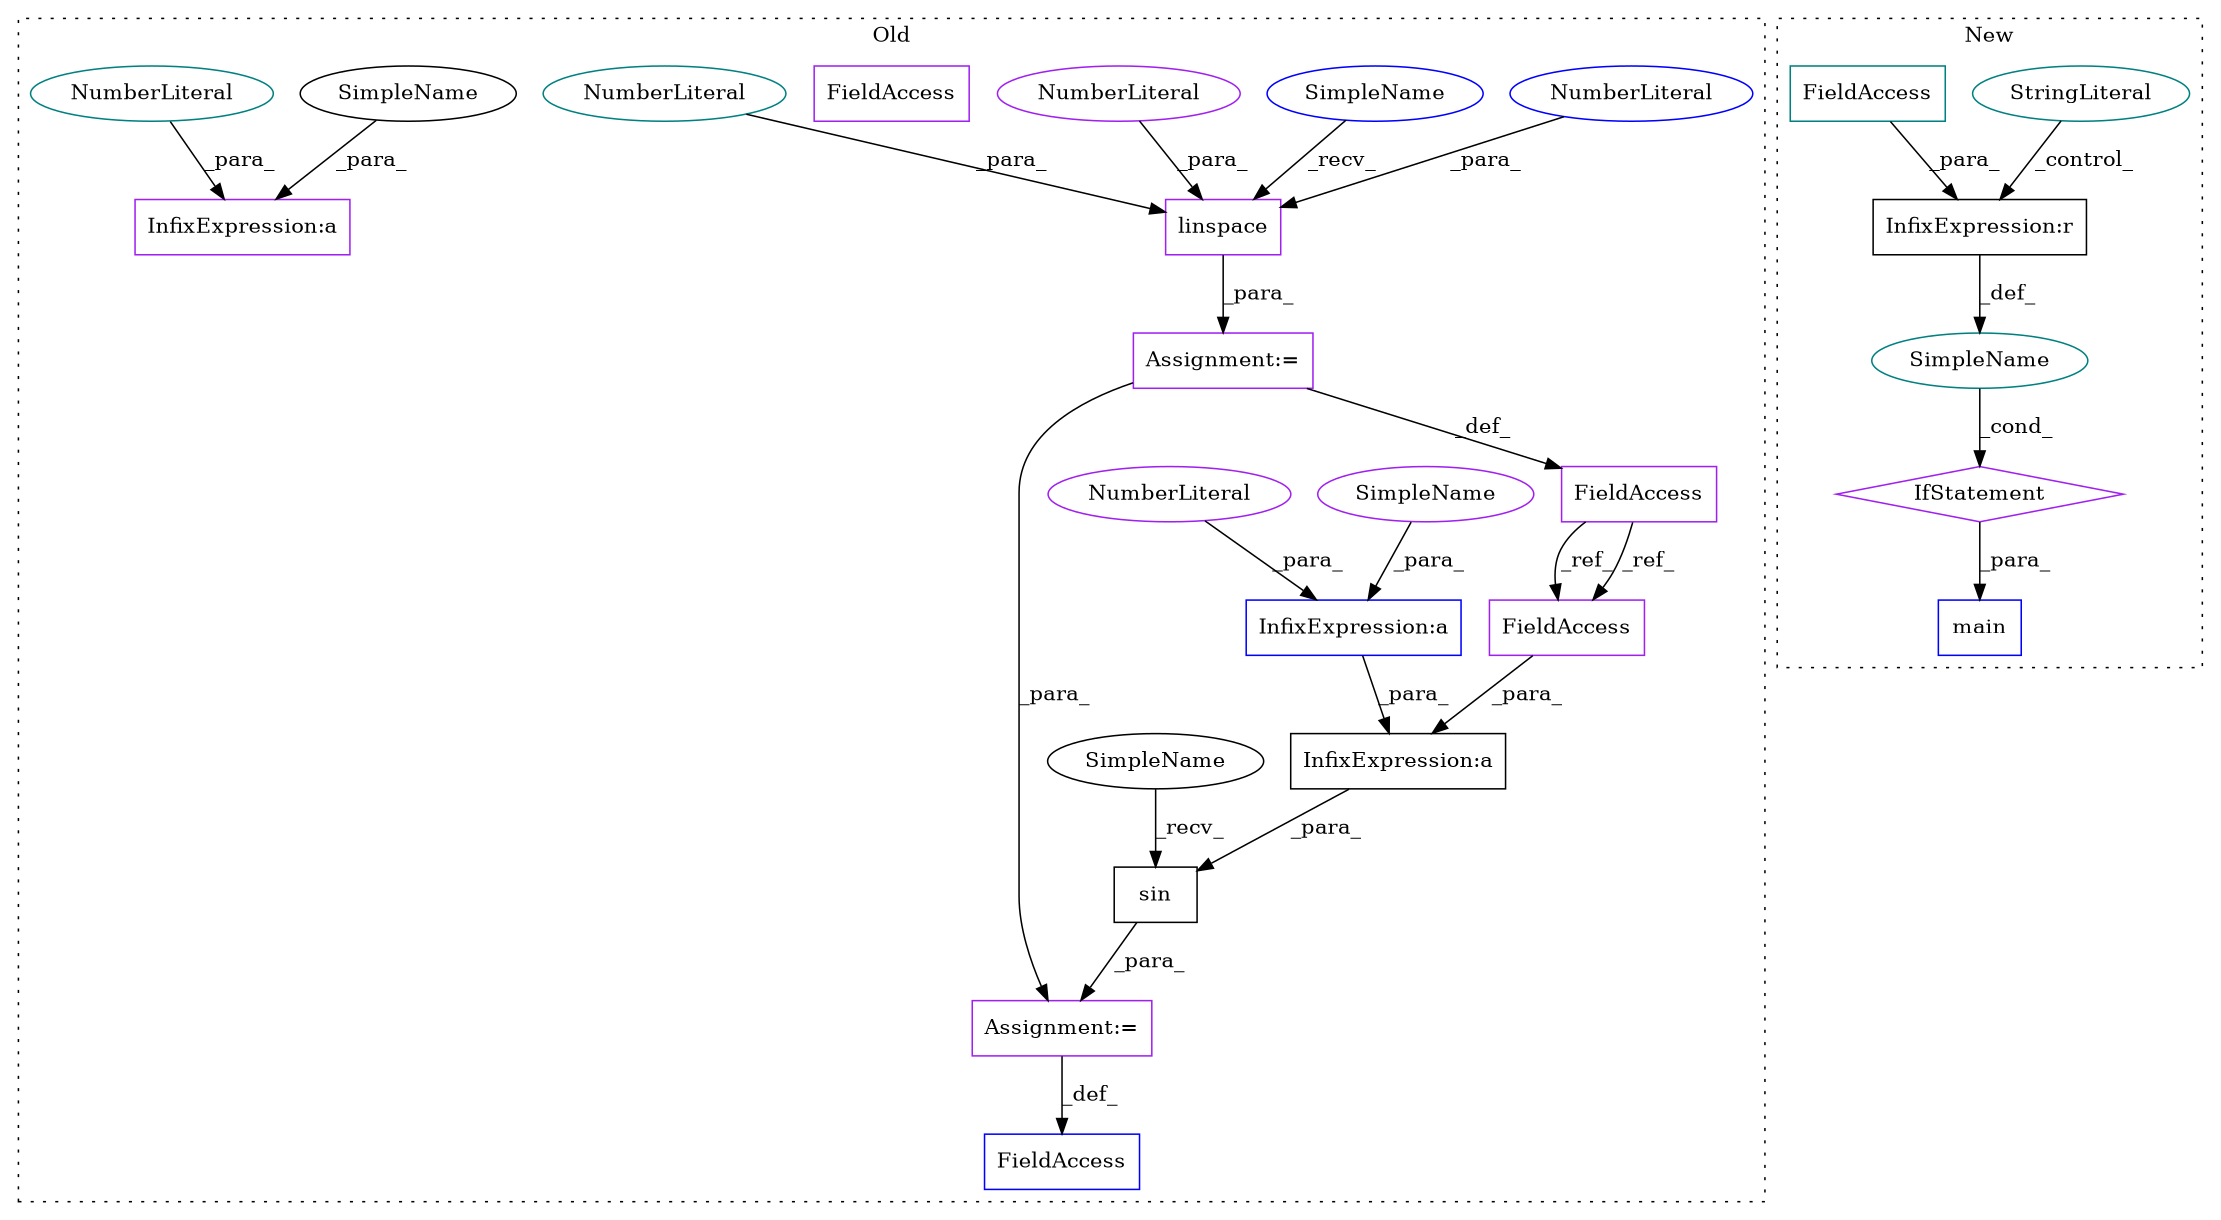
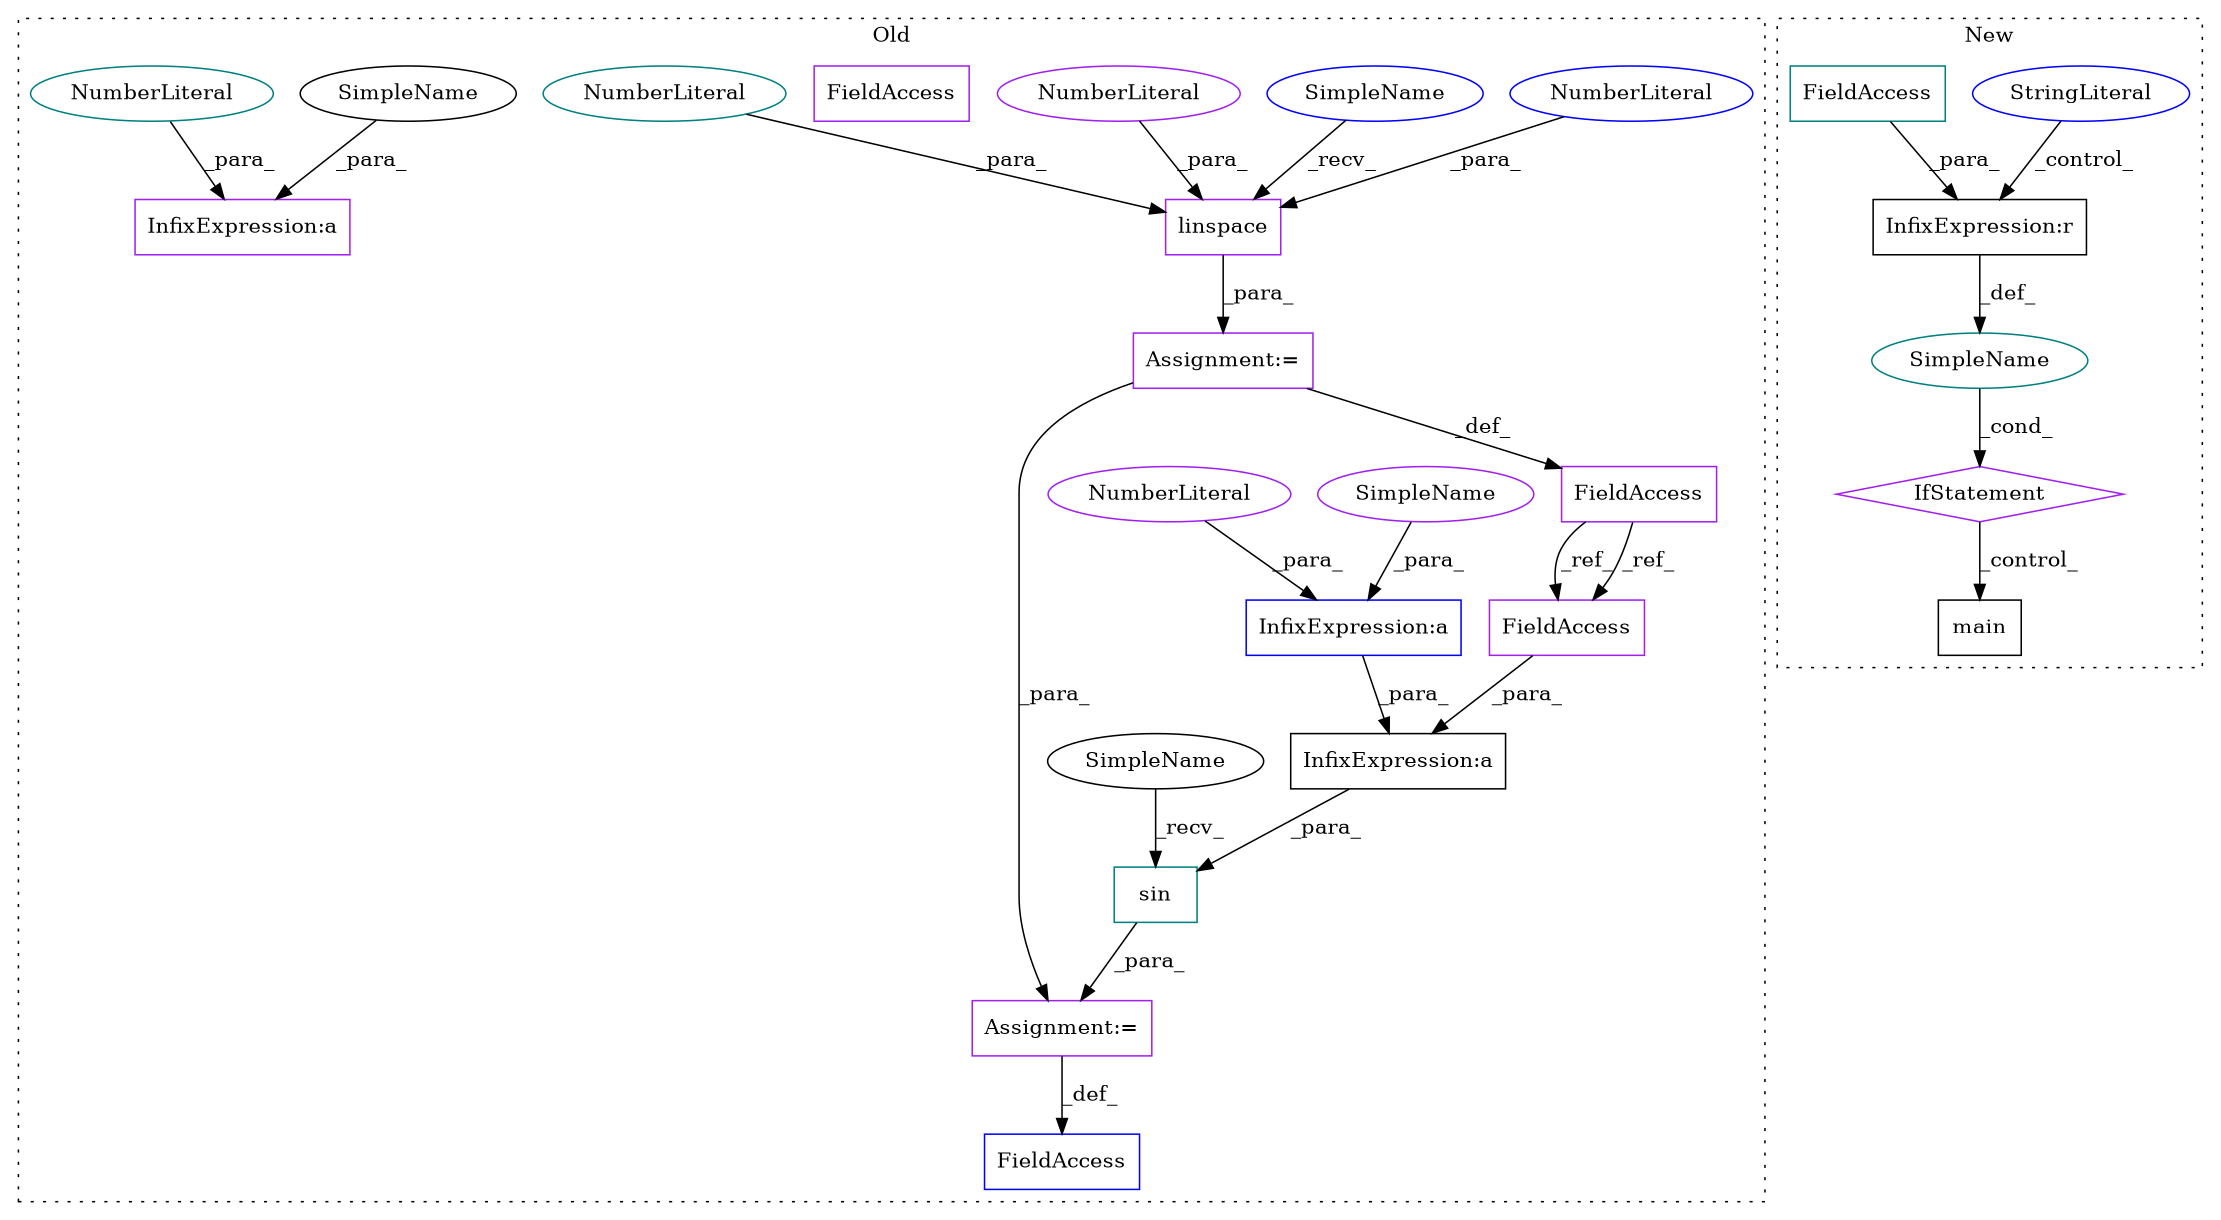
(2081, 94) -> (2081, 94)
(2015, 561) -> (2029, 561)
(1980, 628) -> (1980, 628)
(1156, 895) -> (1156, 895)
